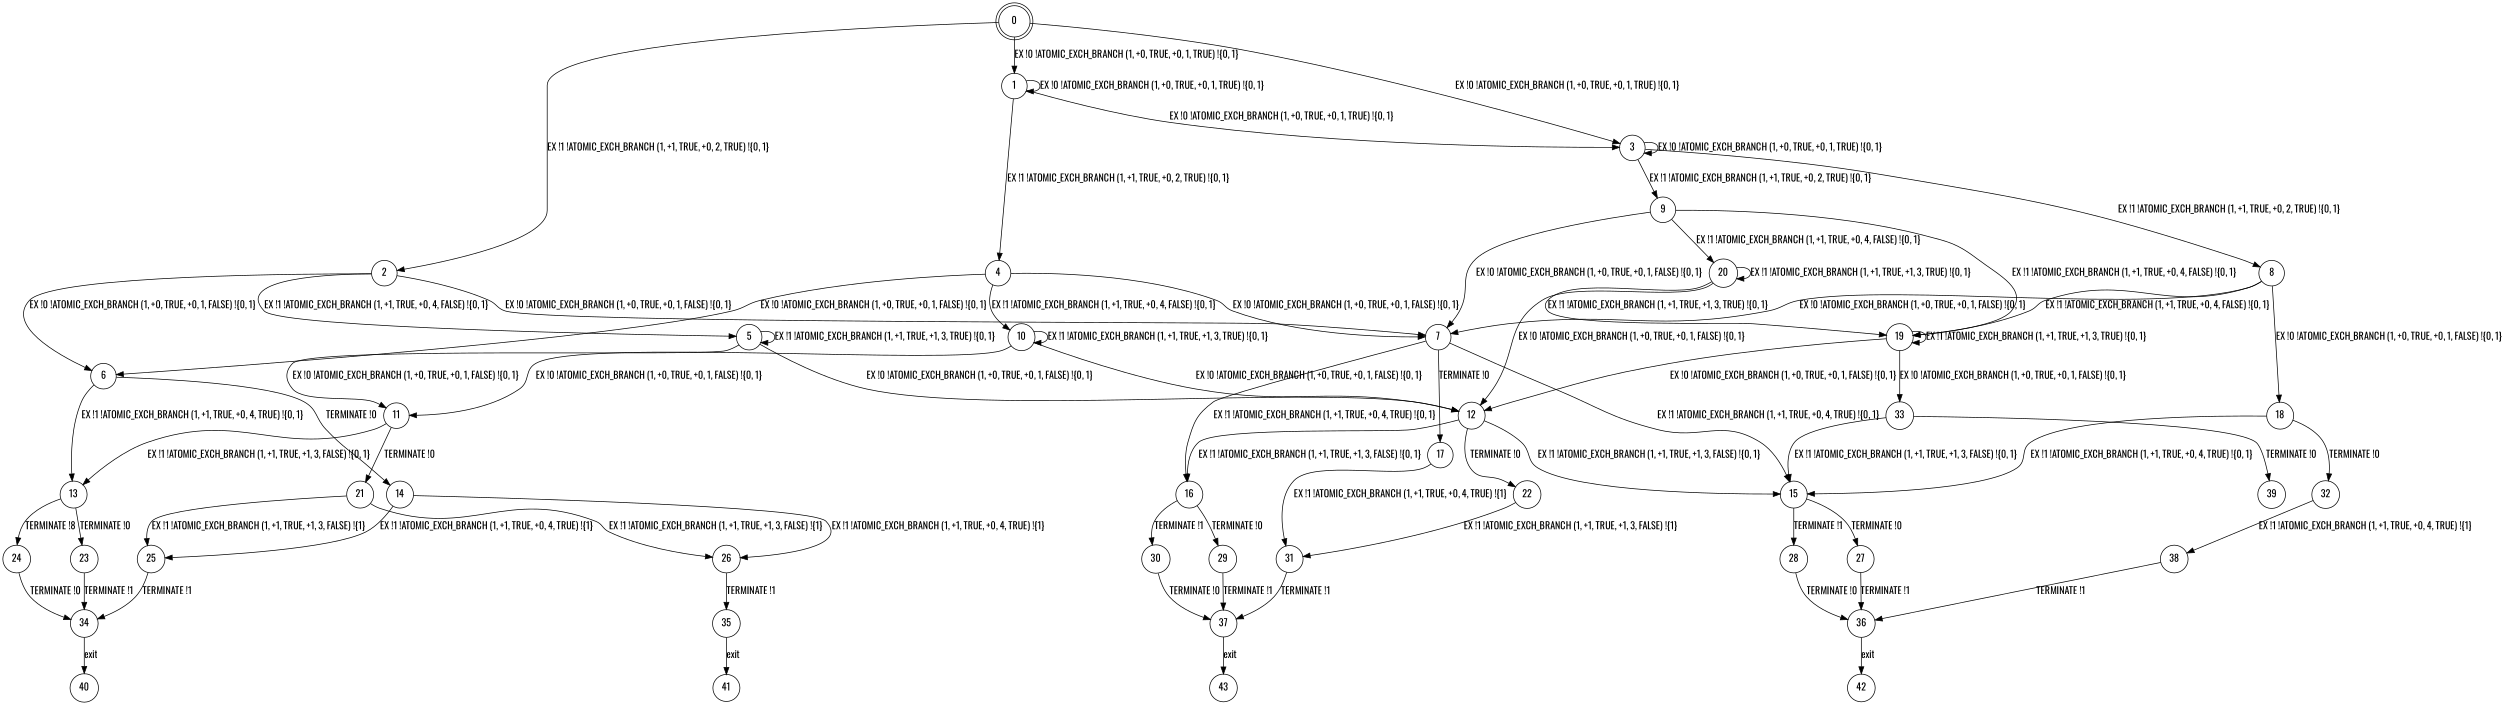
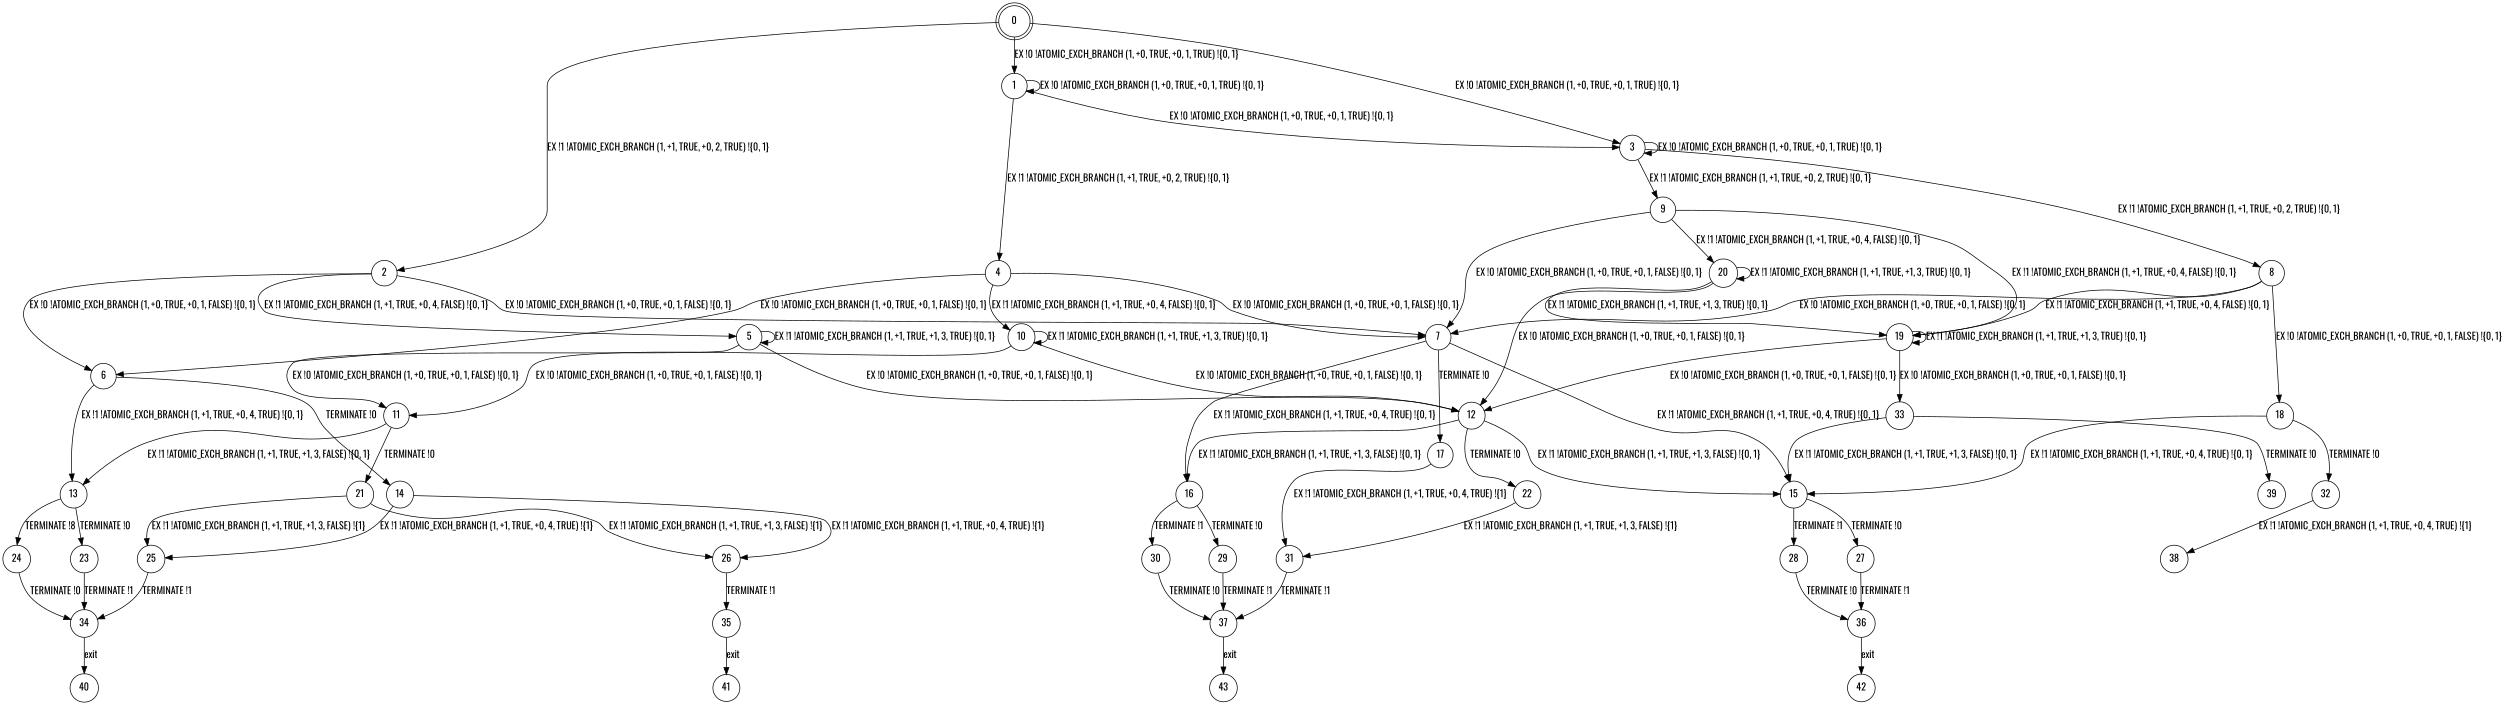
(2021, 591) -> none
